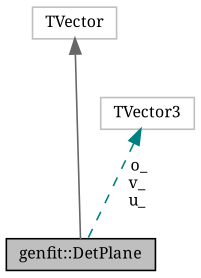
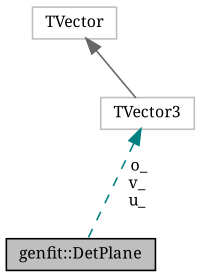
(78, 147) -> (116, 74)
